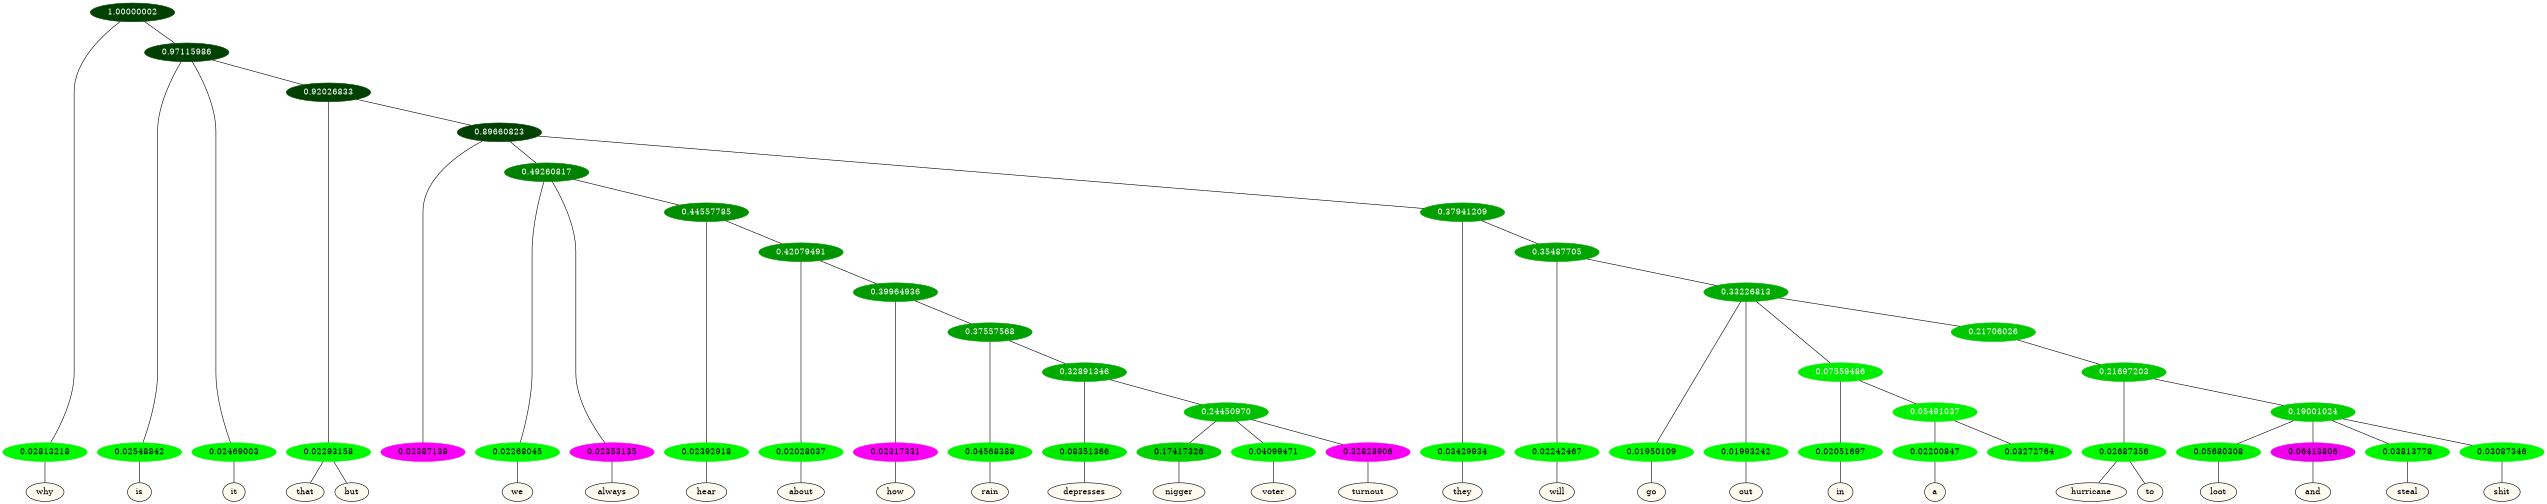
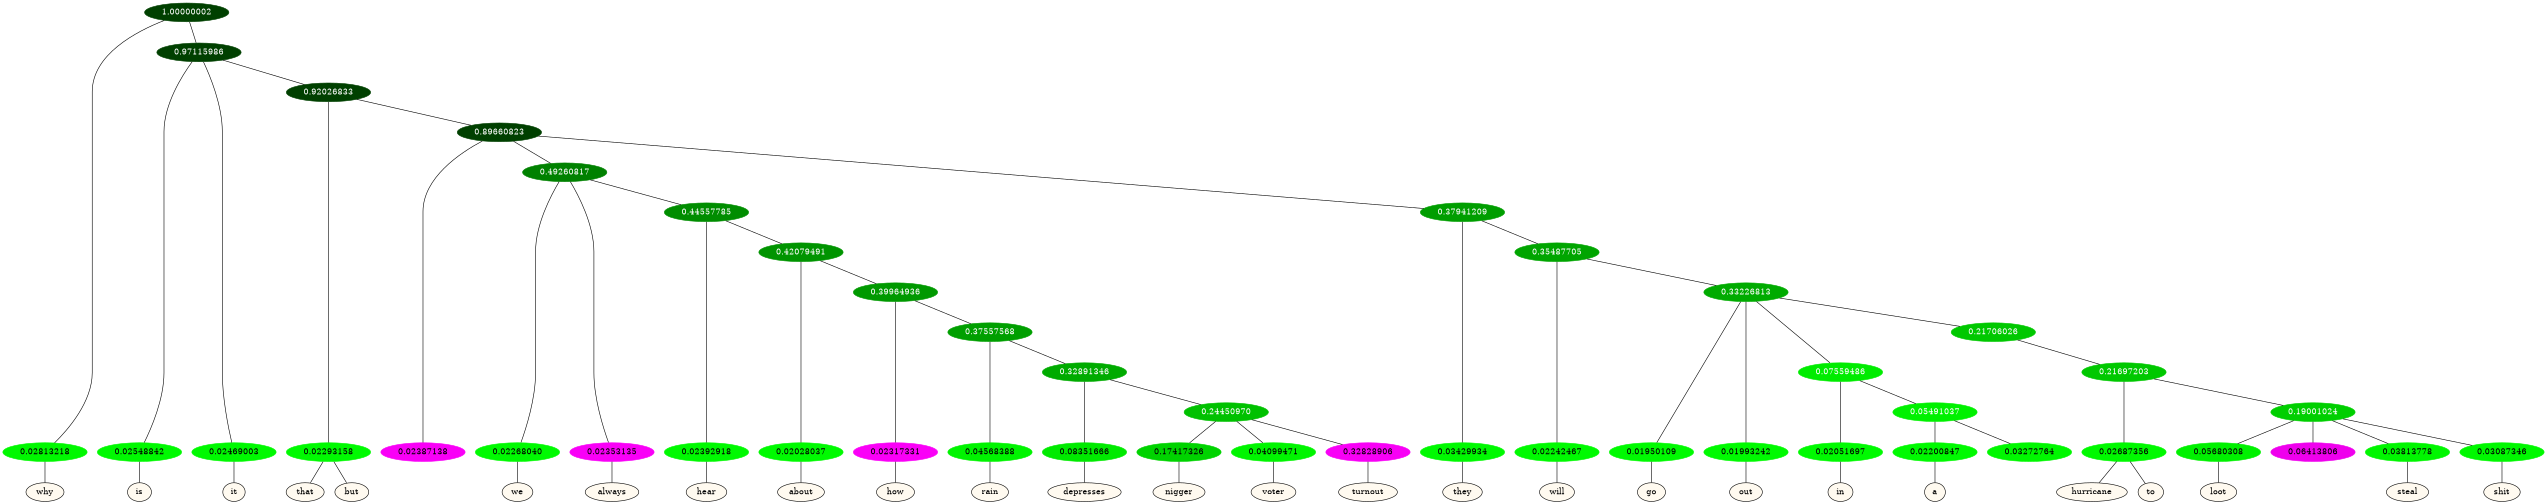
(517, 452) -> (517, 452)
(1084, 452) -> (1084, 452)
(2313, 492) -> none
